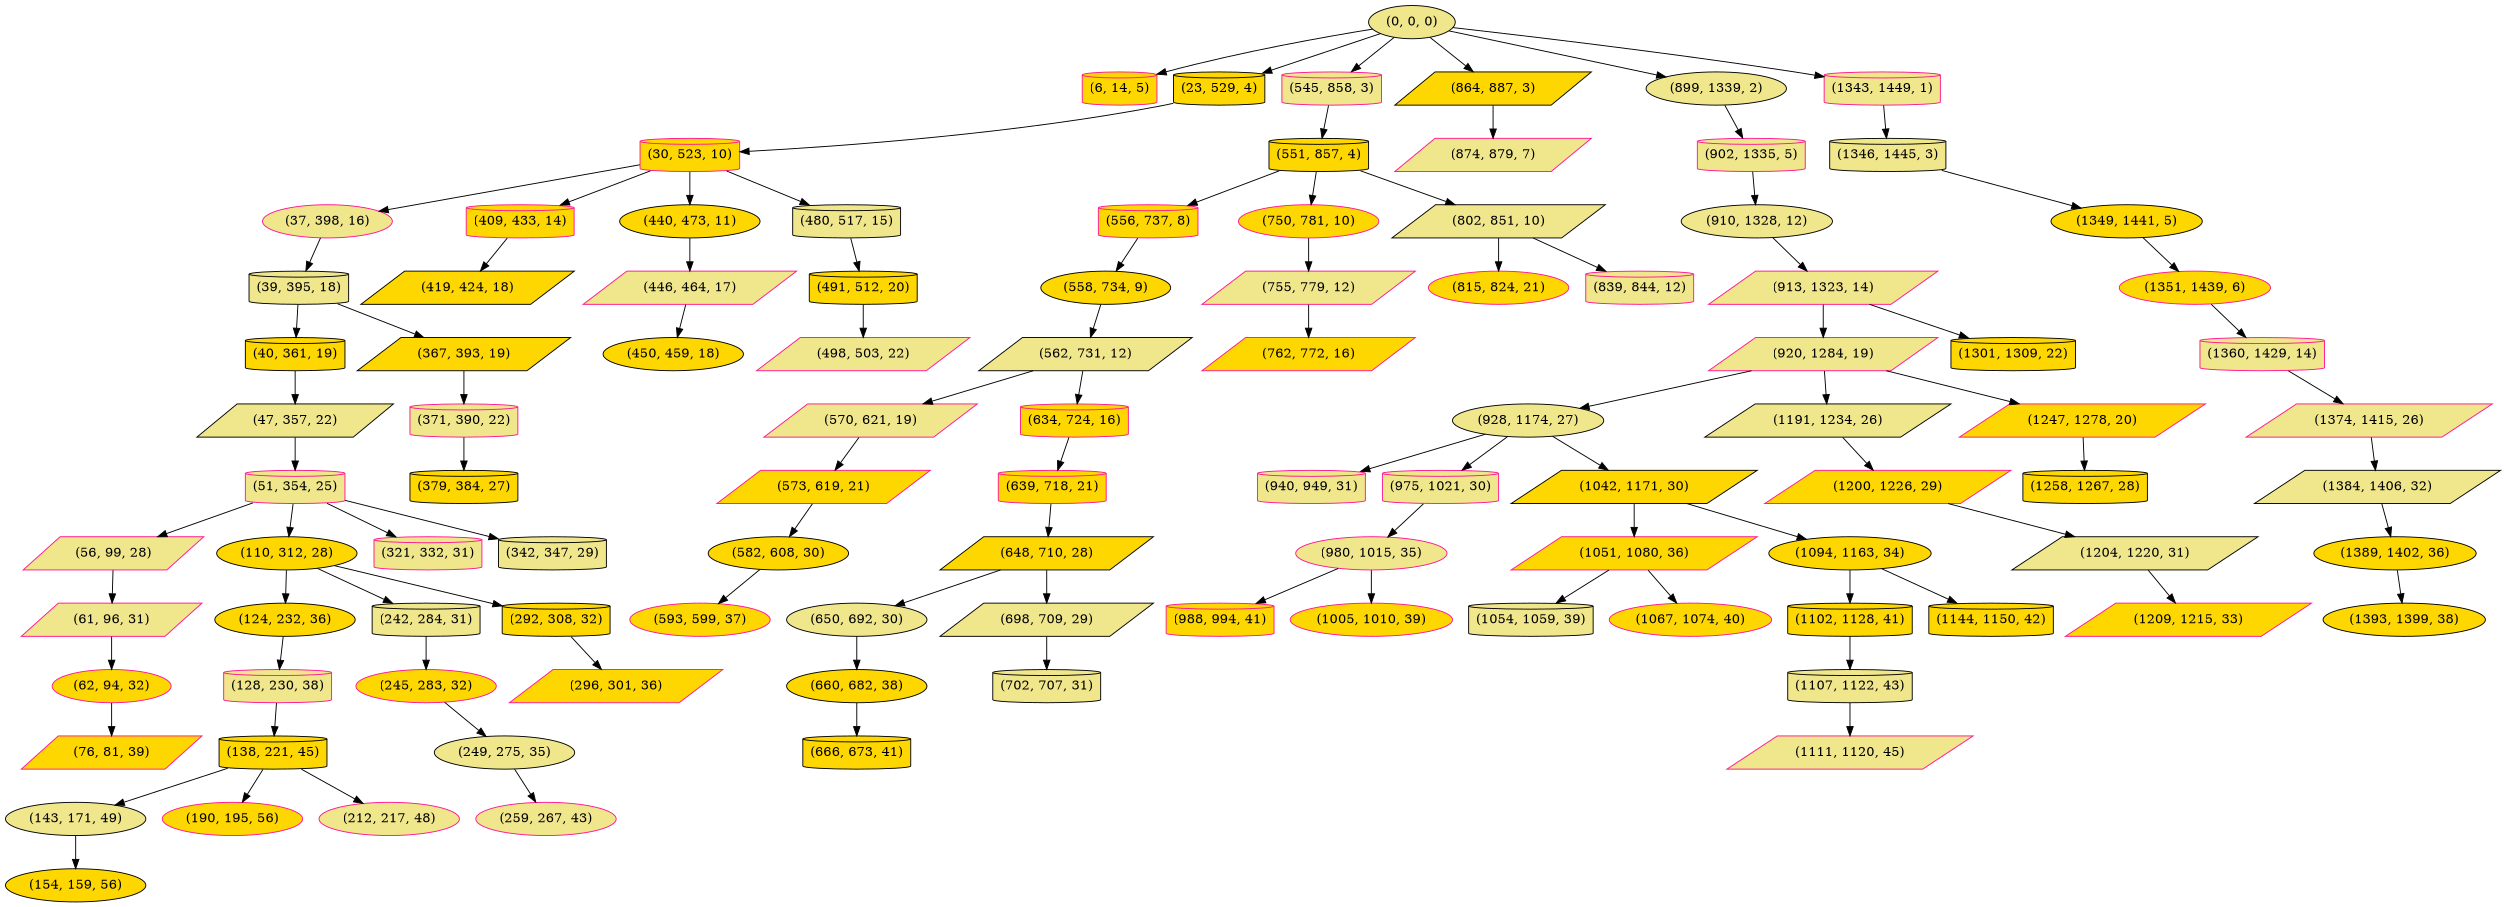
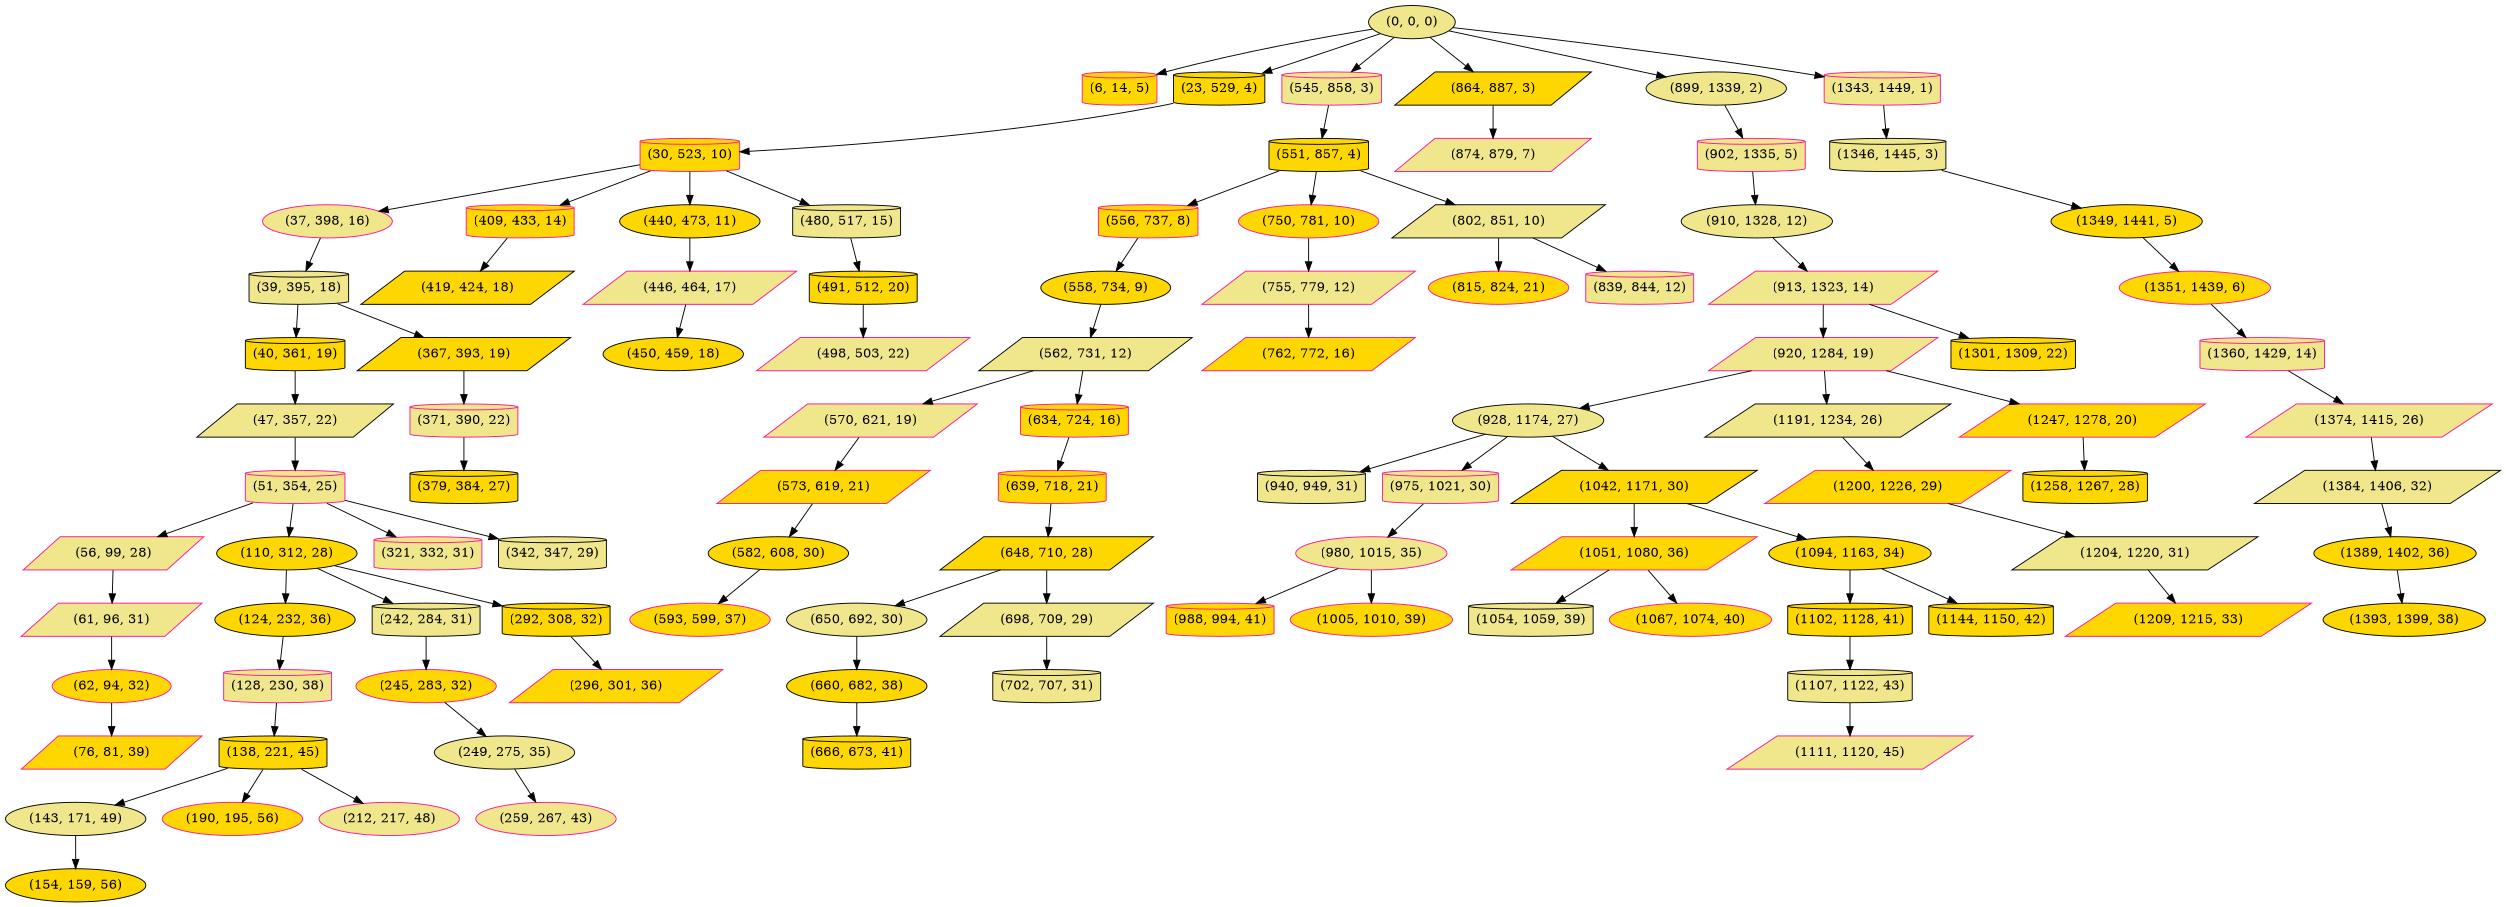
(1311, 487) -> (1311, 487)
